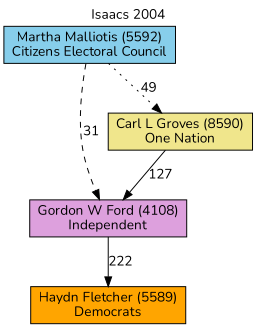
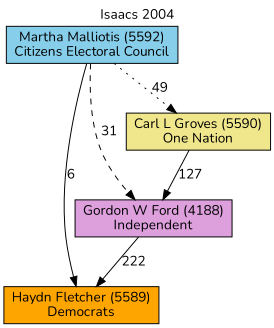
(180, 132) -> (198, 132)
none -> (66, 170)
(108, 218) -> (154, 218)
